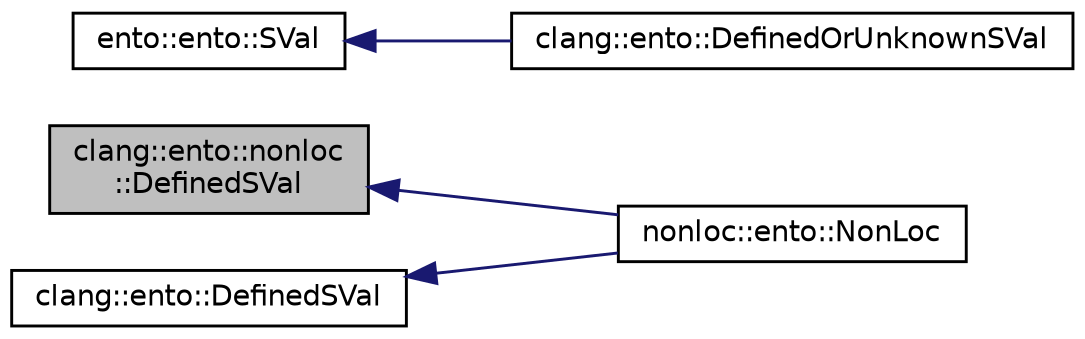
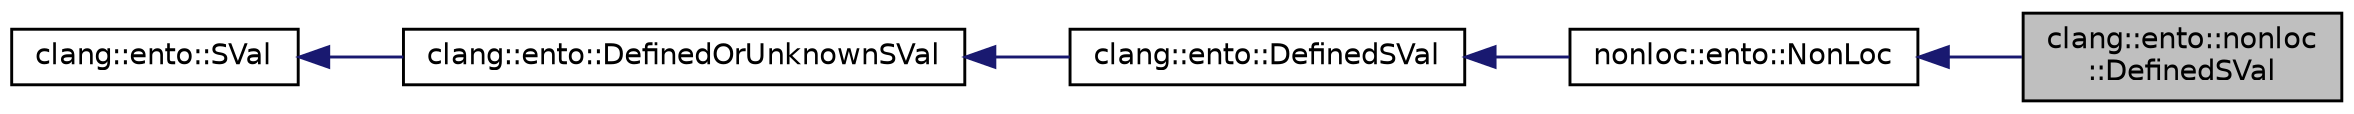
(209, 41) -> (155, 57)
none -> (1032, 57)
(508, 203) -> (1985, 57)
